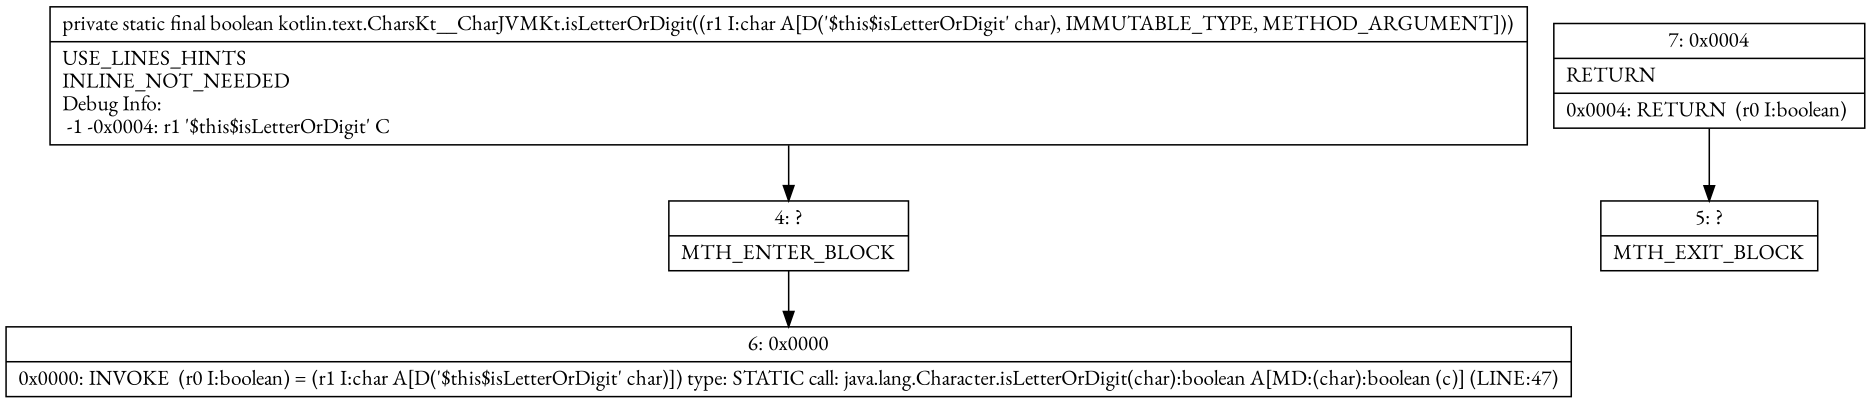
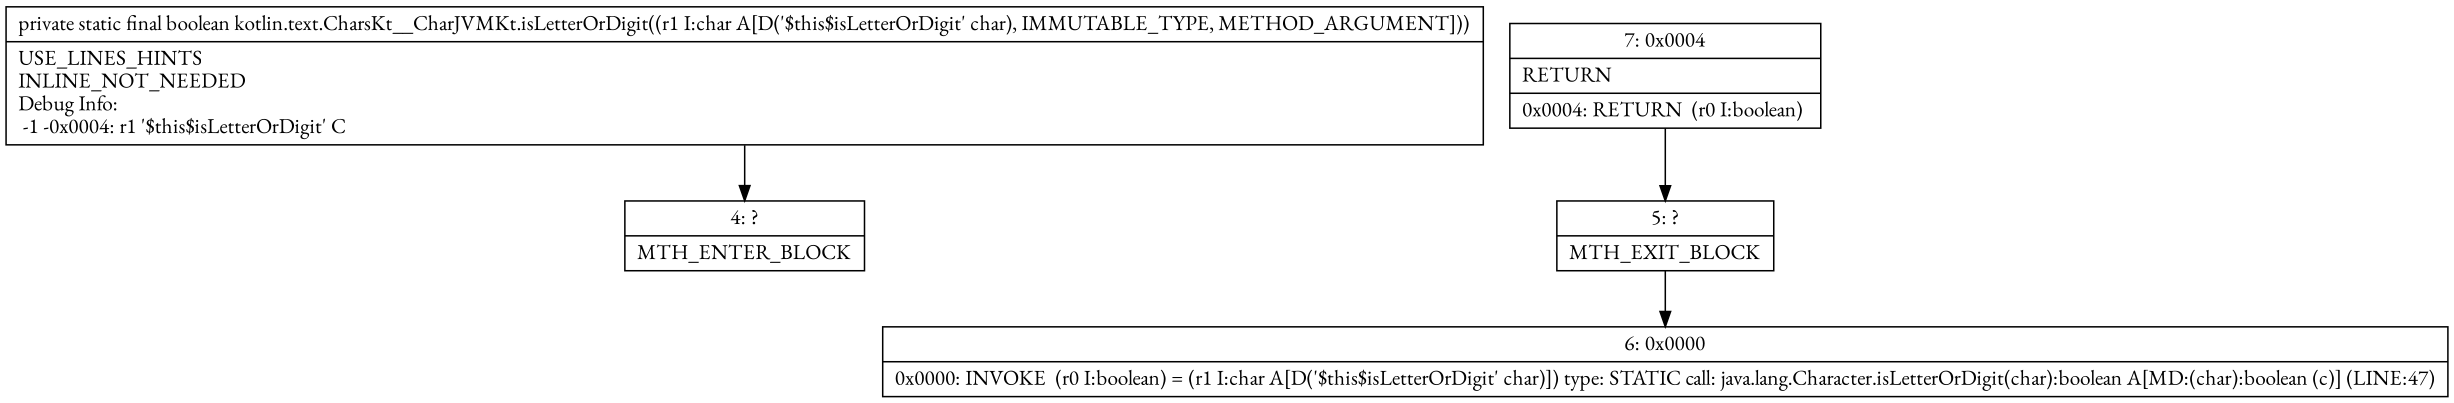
(789, 291) -> (1665, 291)
